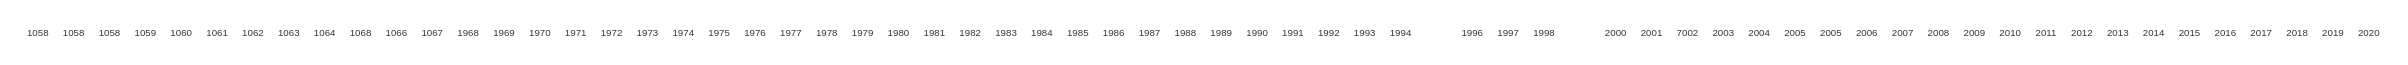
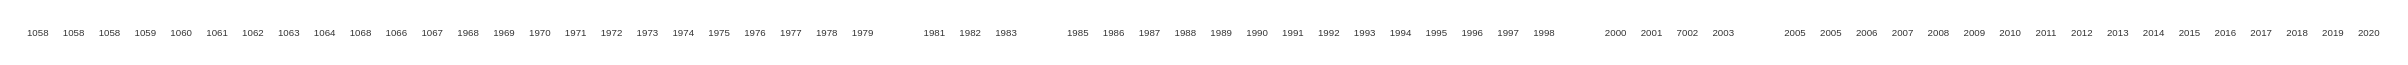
(897, 32) -> none
(1041, 32) -> none
none -> (1437, 32)
(1761, 32) -> none
